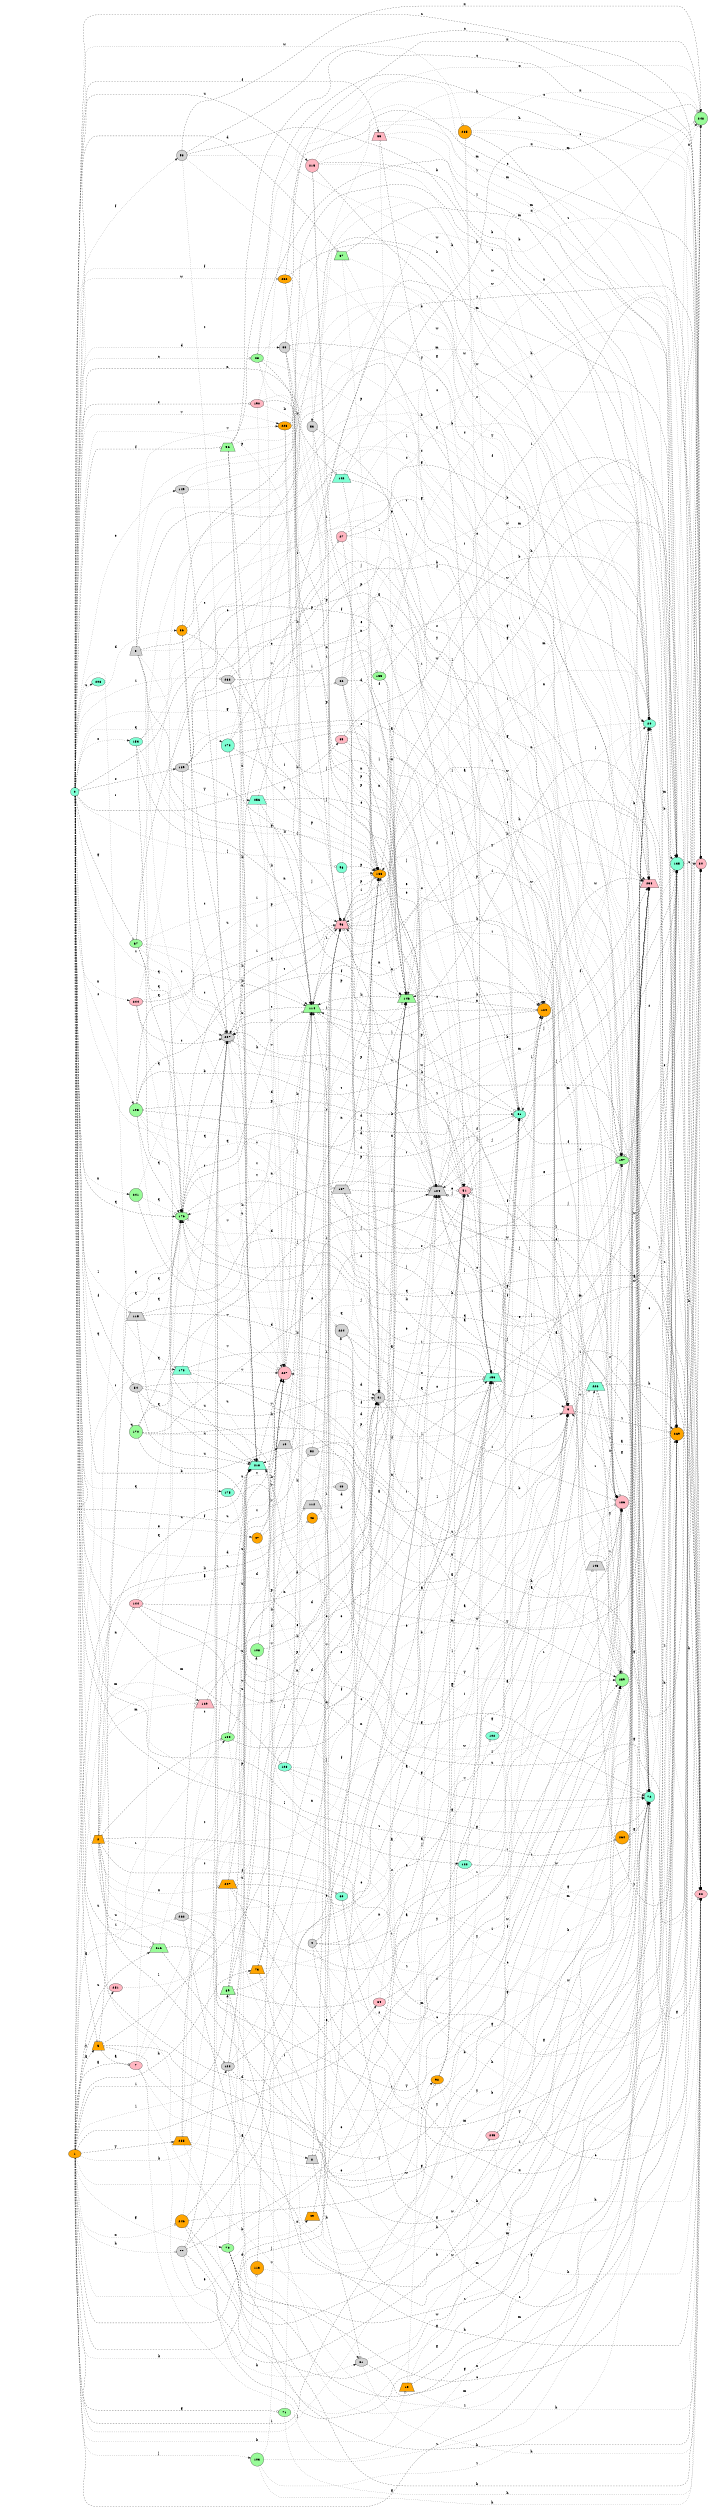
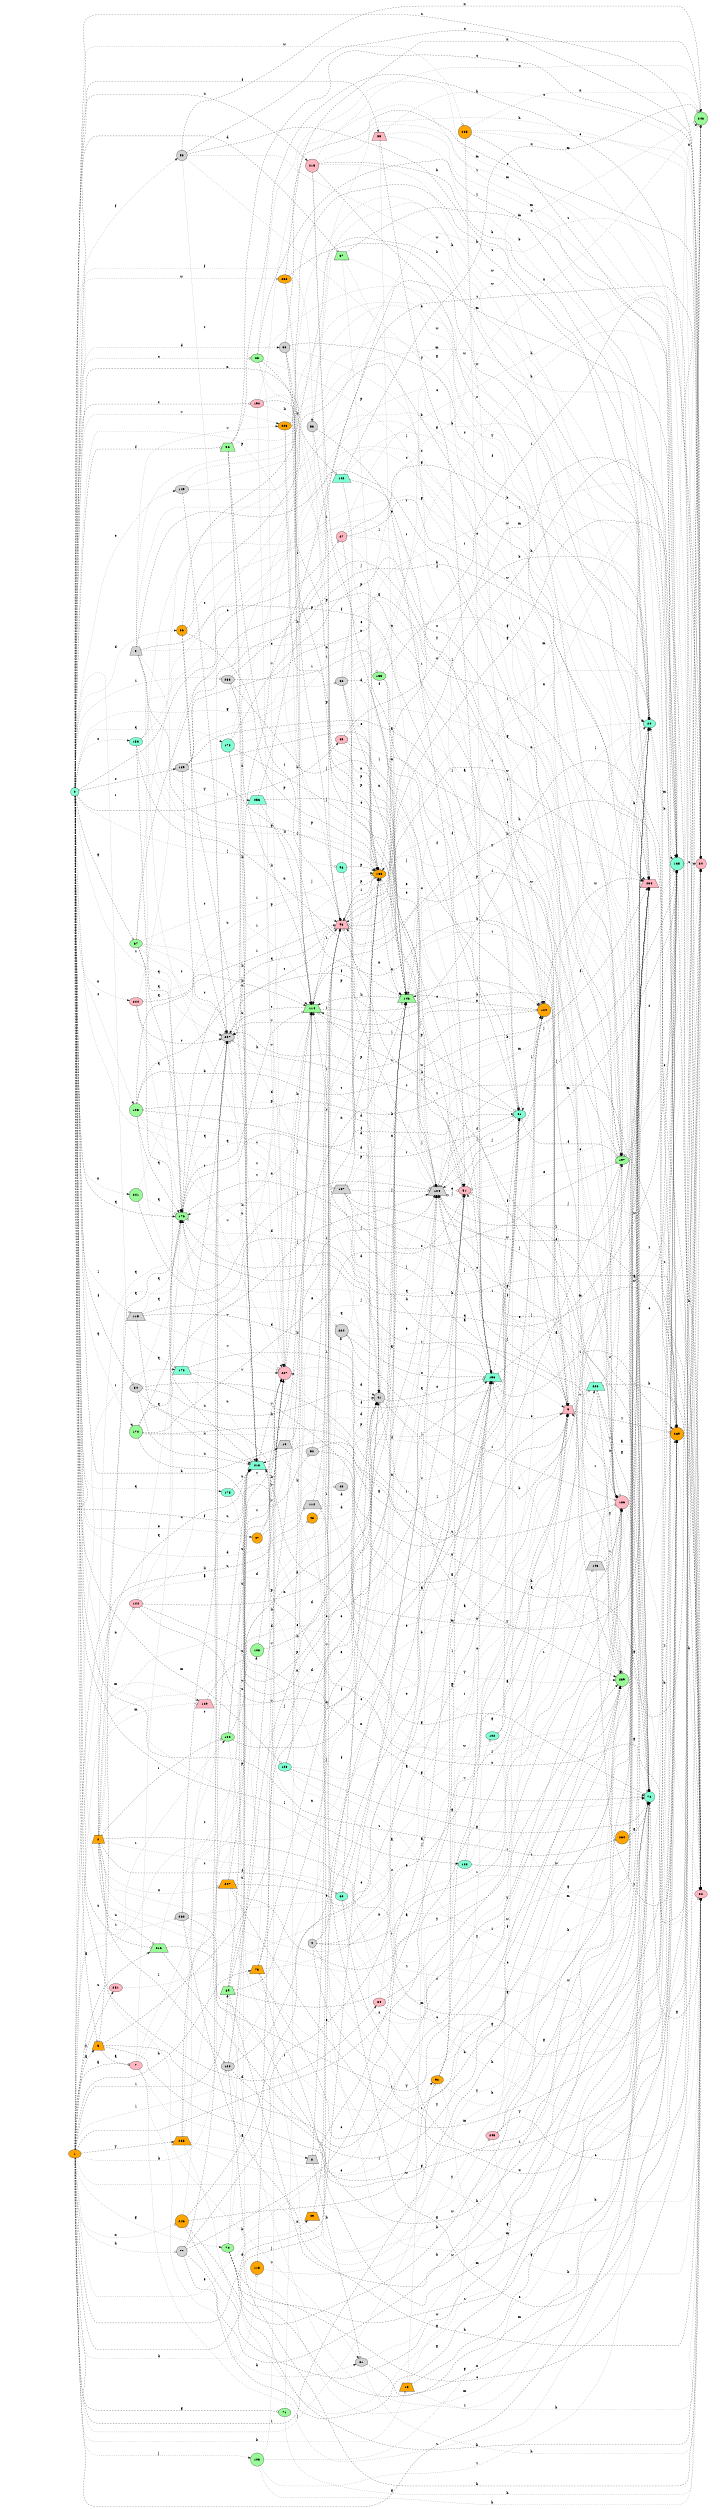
(98, 682) -> none
(621, 1715) -> (621, 1715)
(143, 2109) -> (143, 2109)
